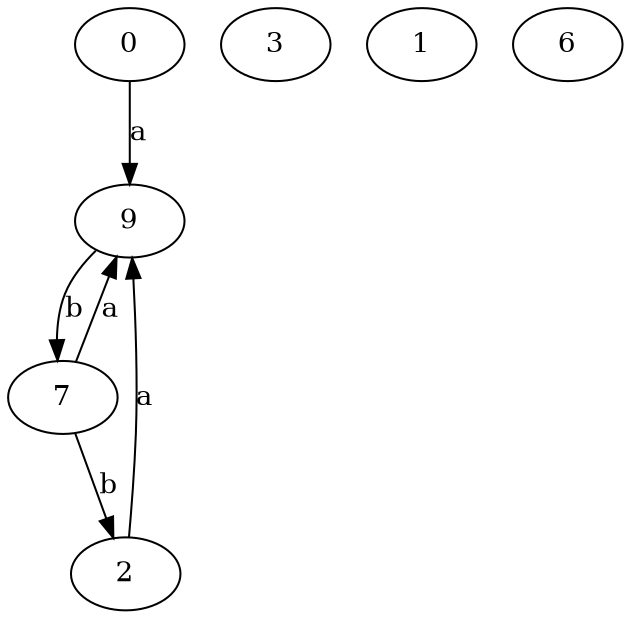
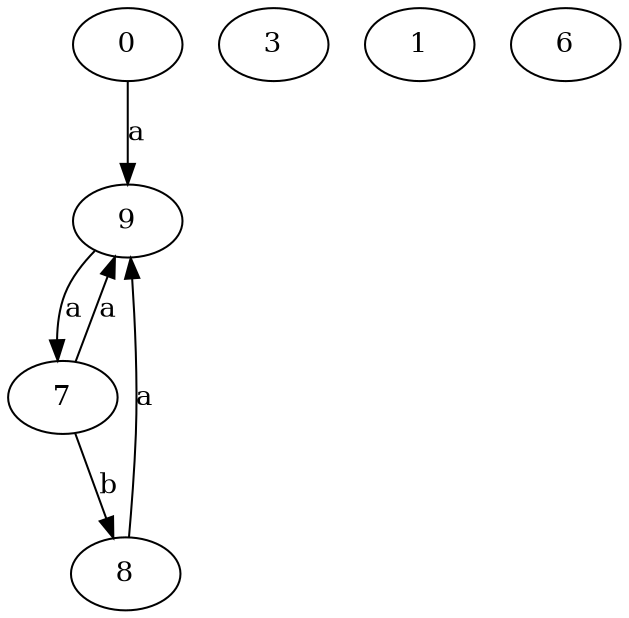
(75, 309) -> (74, 309)
(126, 574) -> (126, 574)
